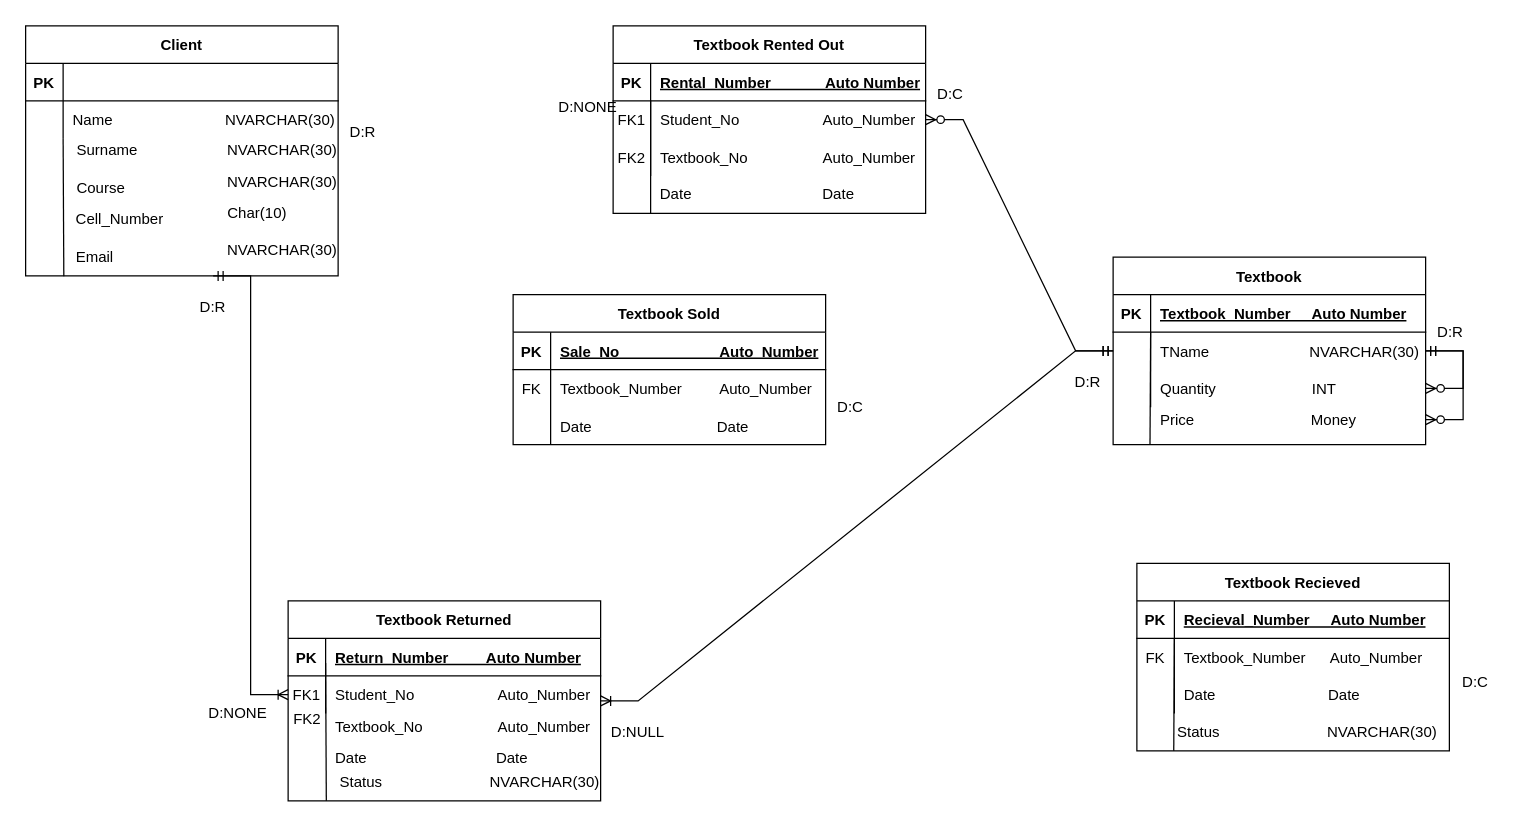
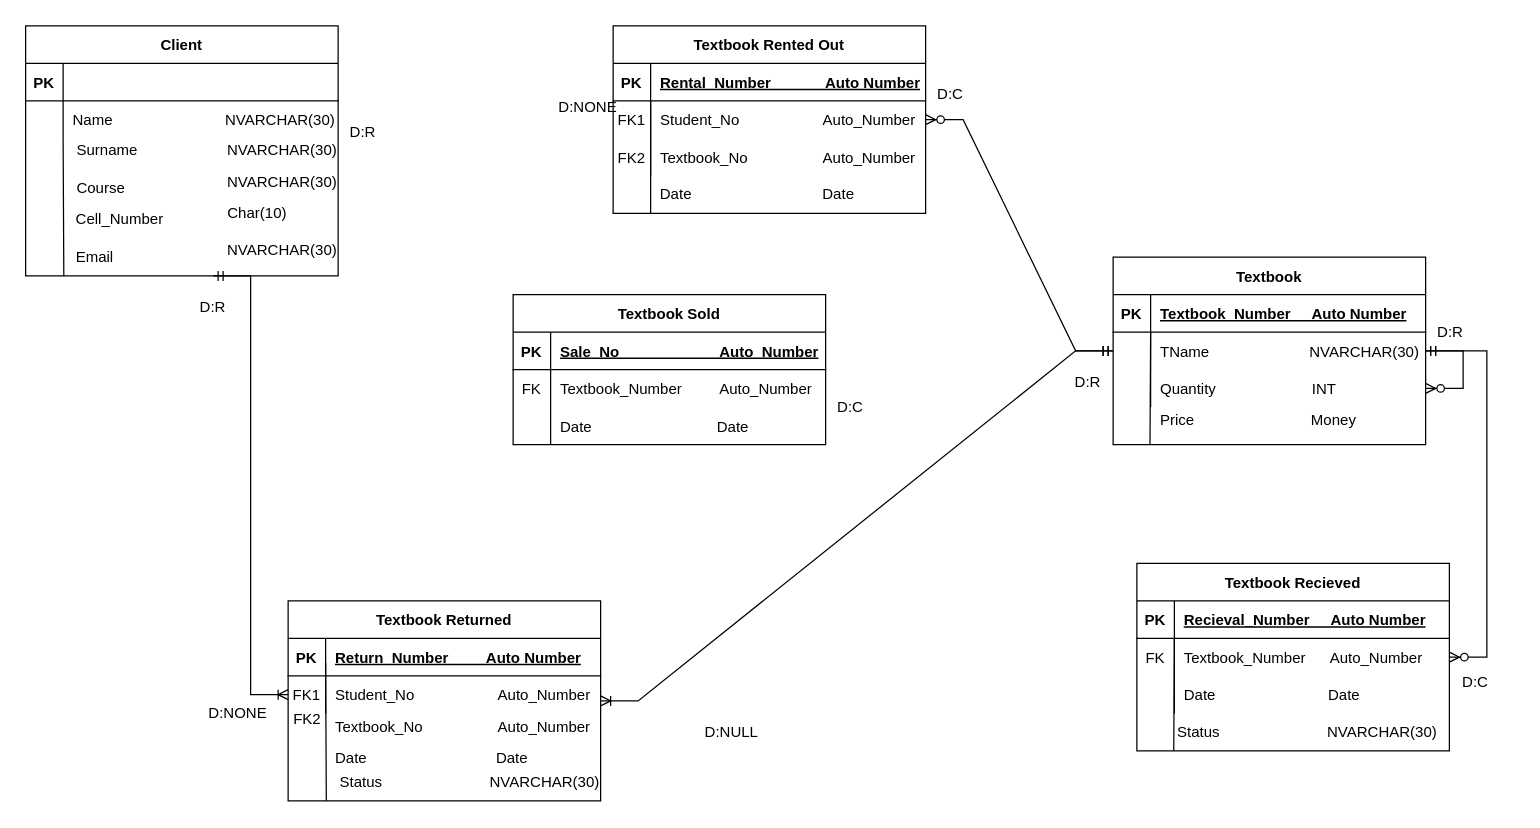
(1460, 419) -> (1487, 510)
(638, 732) -> (732, 732)
